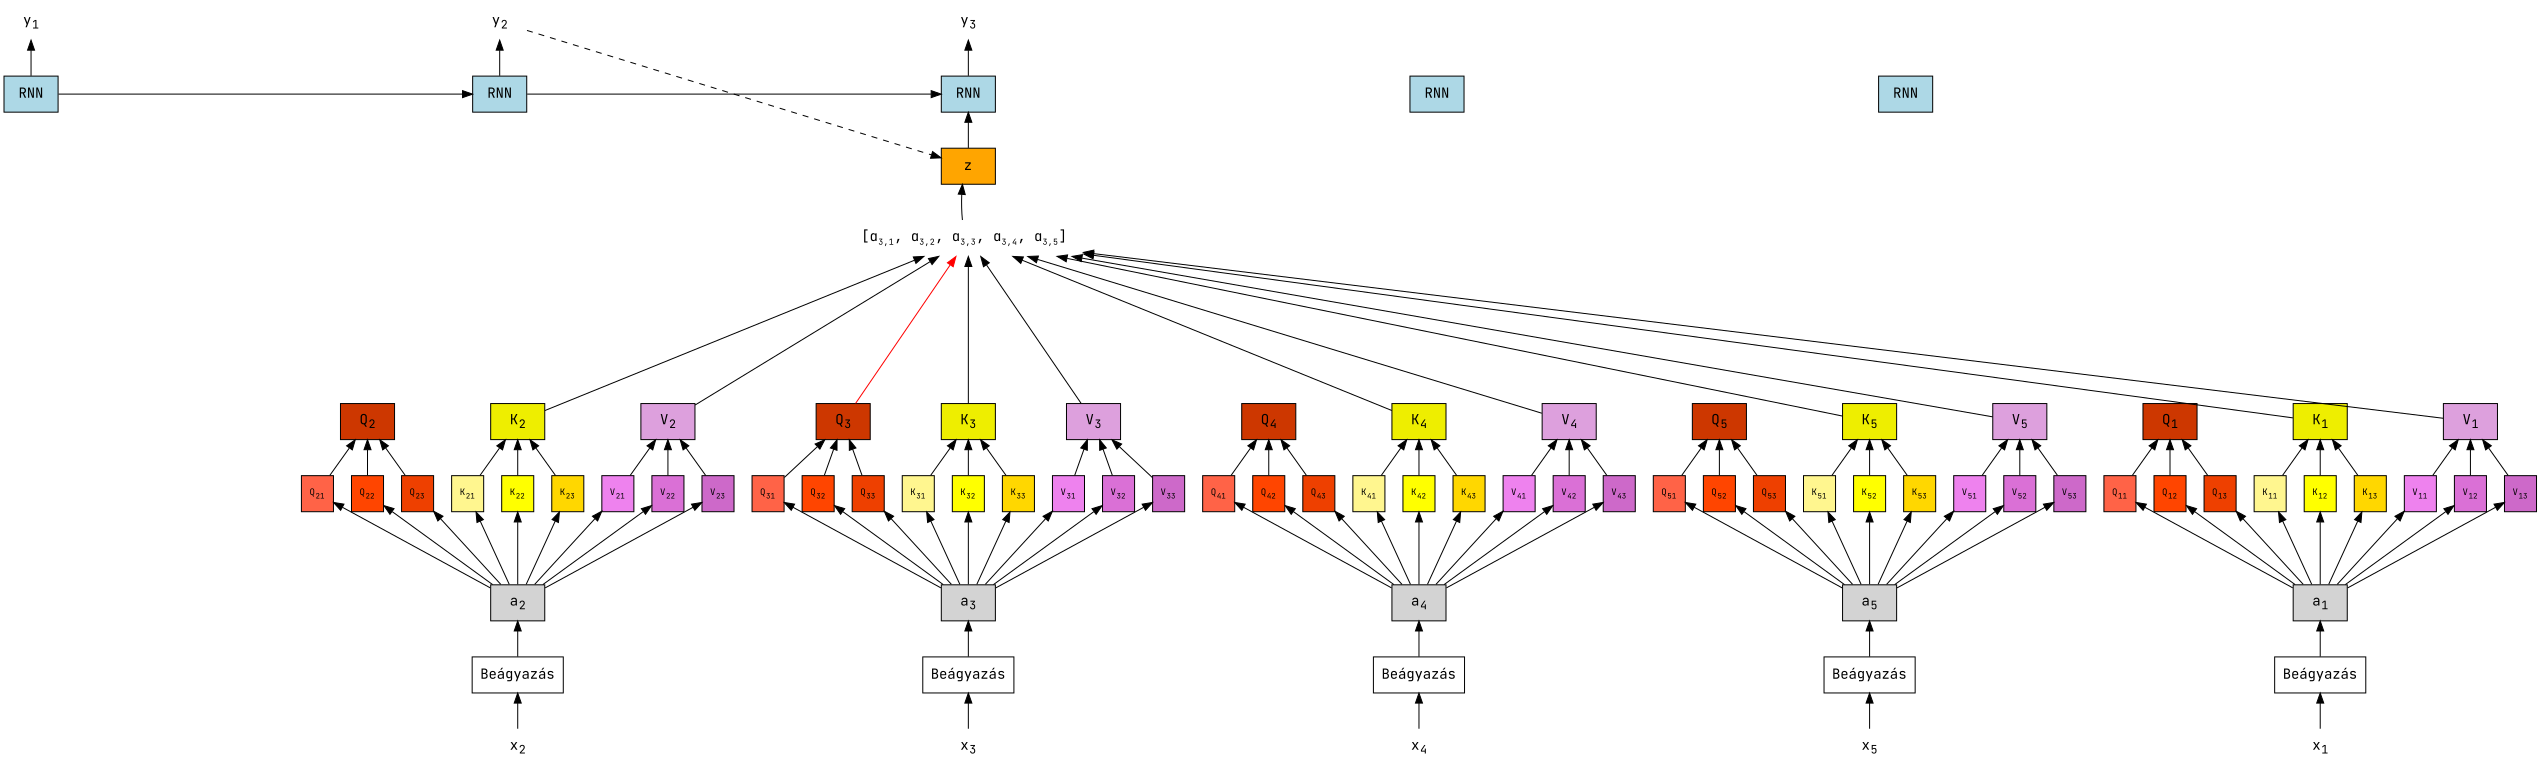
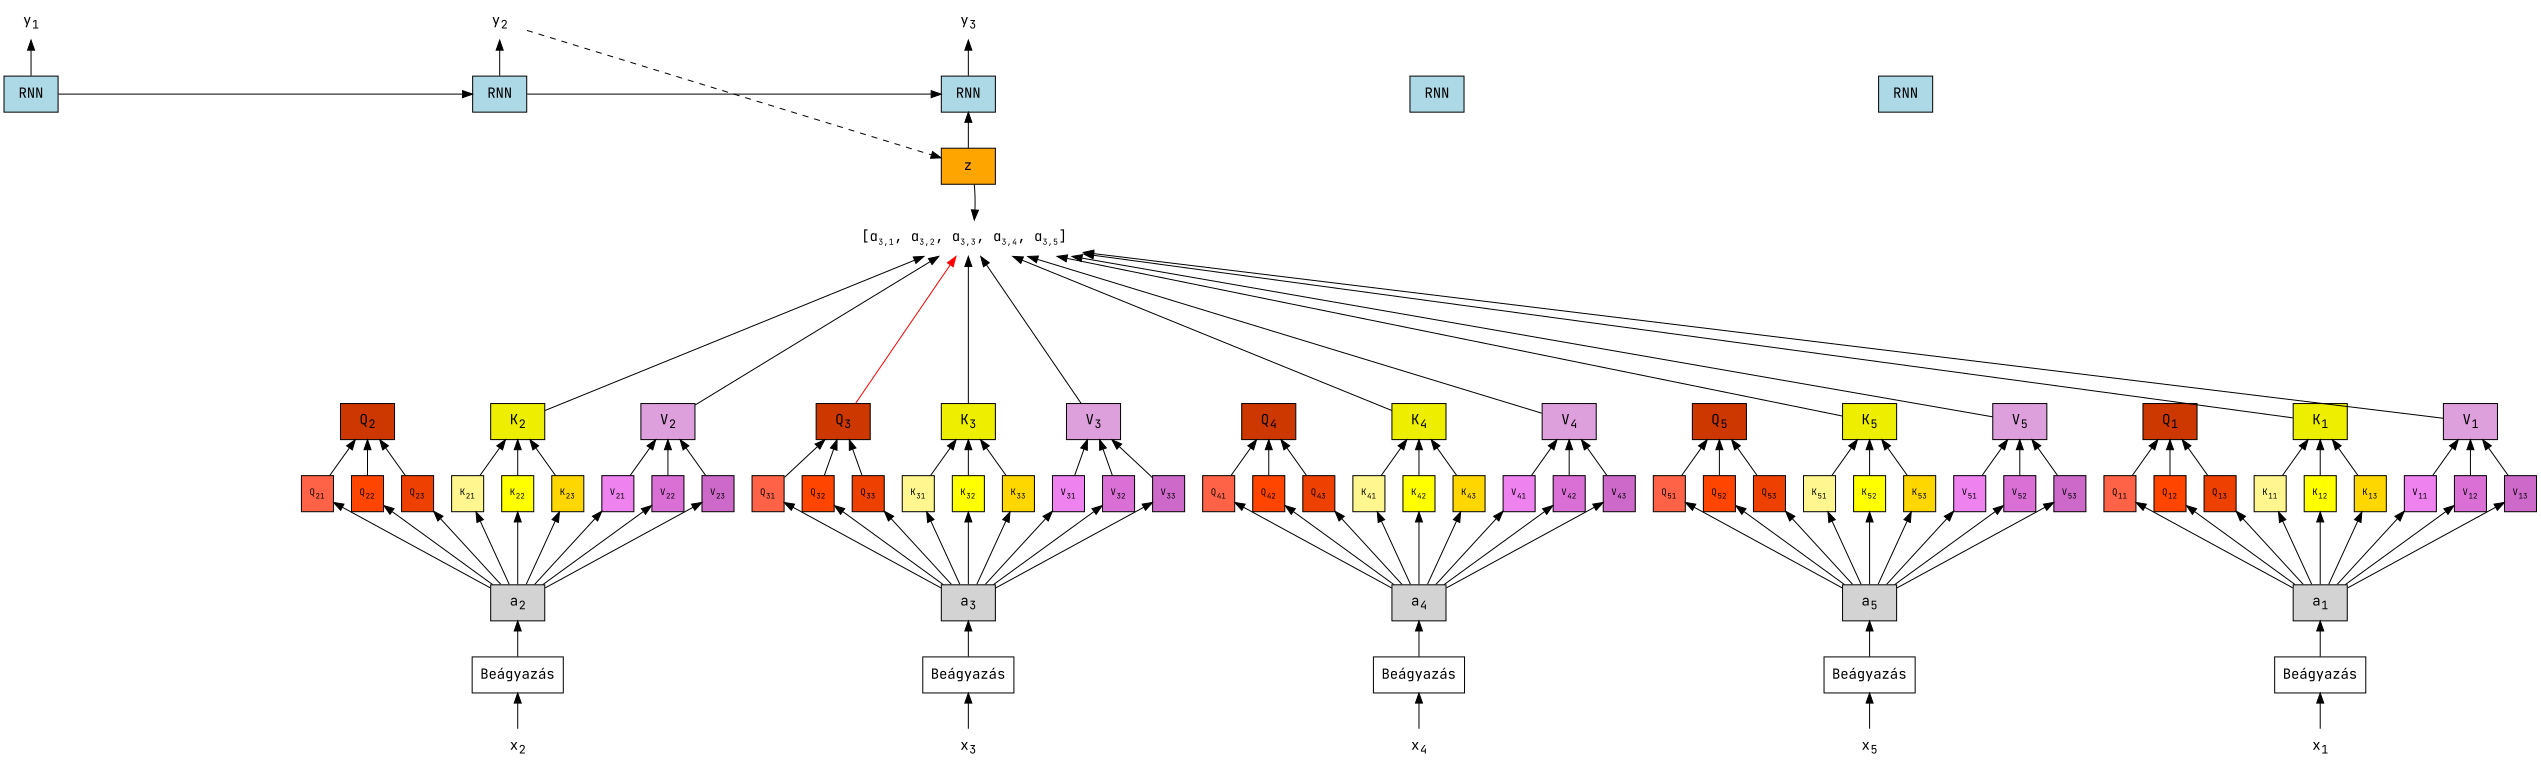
(962, 207) -> (975, 197)
